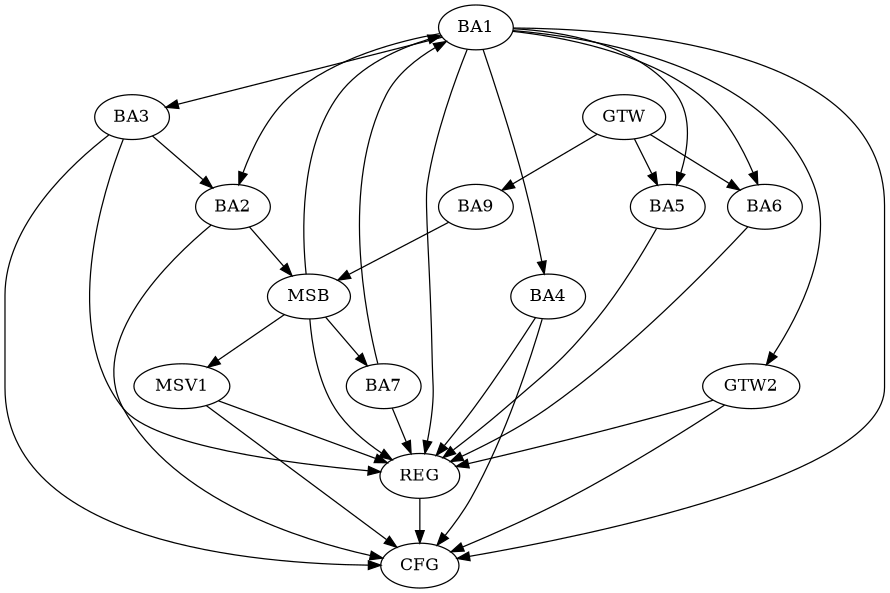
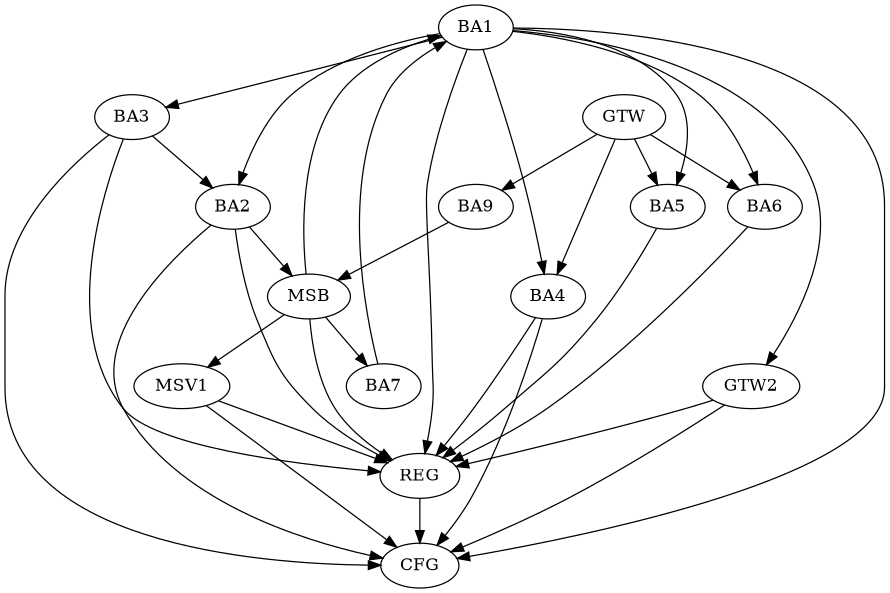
none -> (589, 201)
(399, 425) -> (276, 363)
